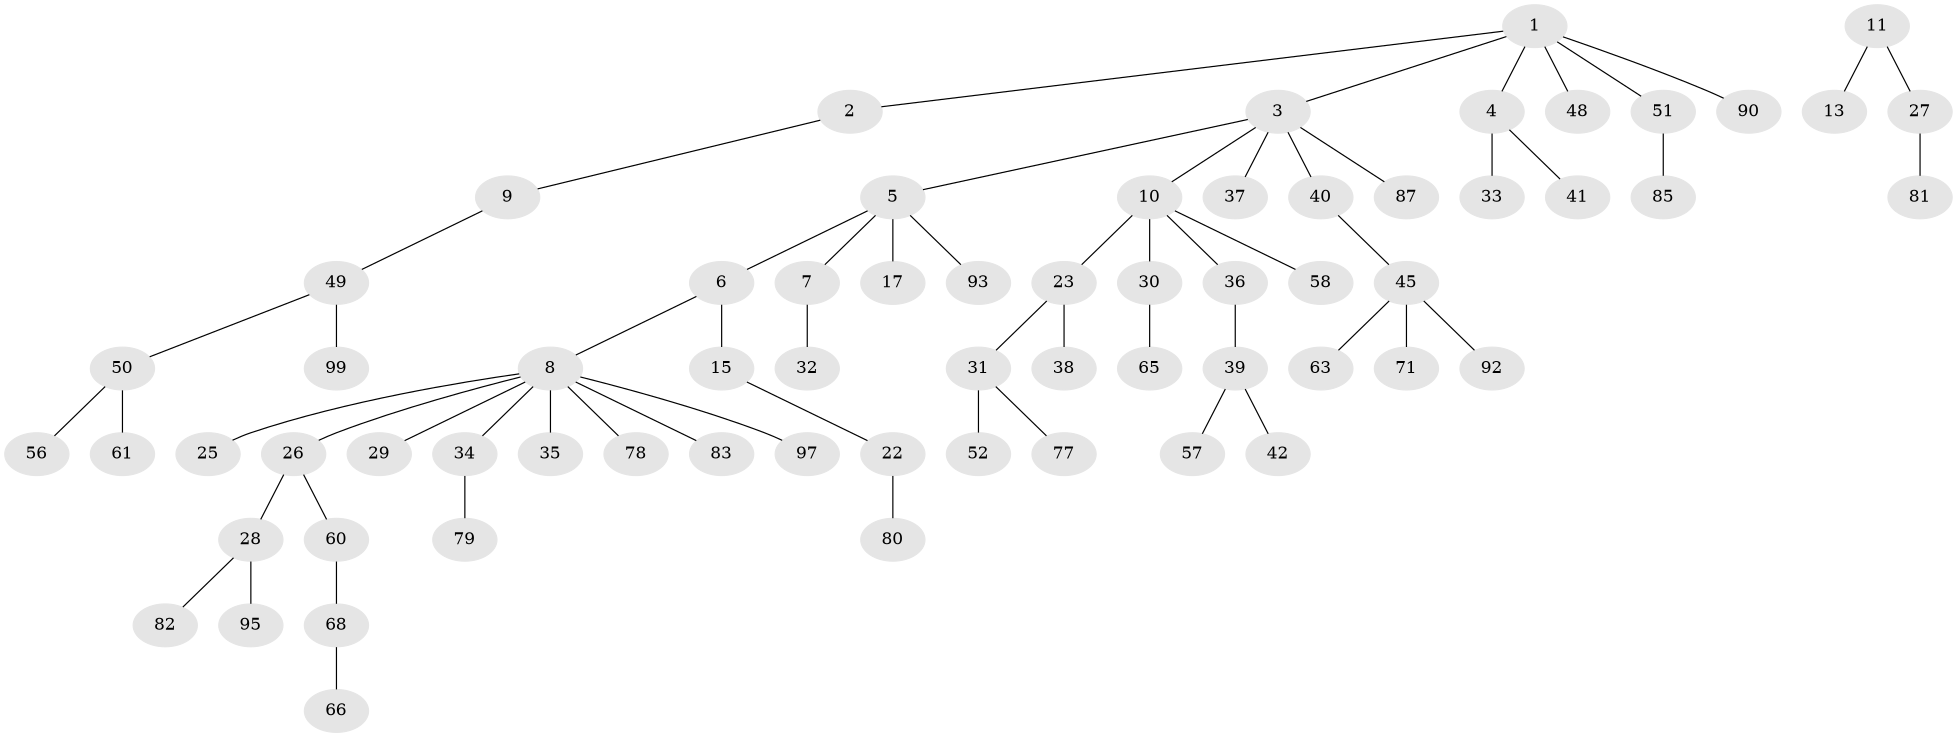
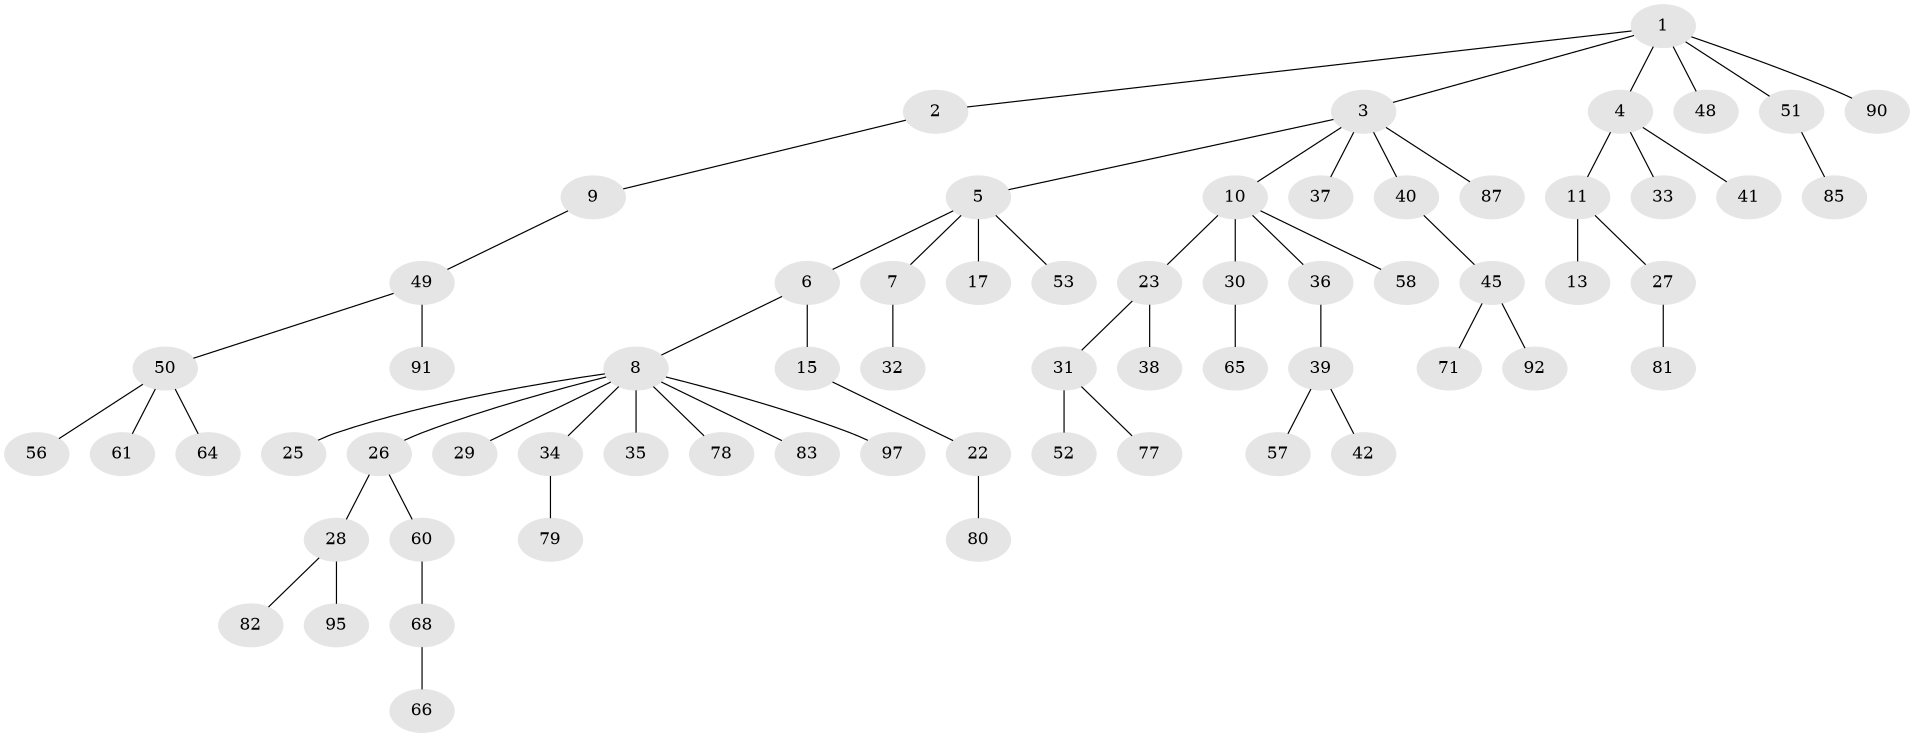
none -> (1599, 155)
(978, 283) -> (1064, 283)
(336, 369) -> (422, 369)
(1321, 369) -> none
none -> (208, 454)
